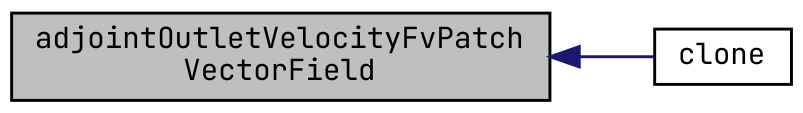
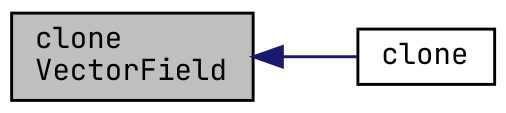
(281, 57) -> (132, 57)
